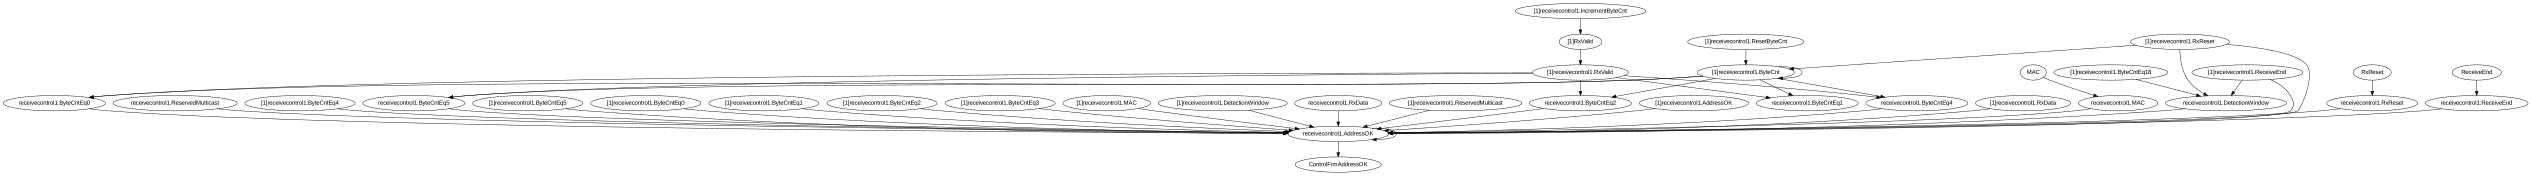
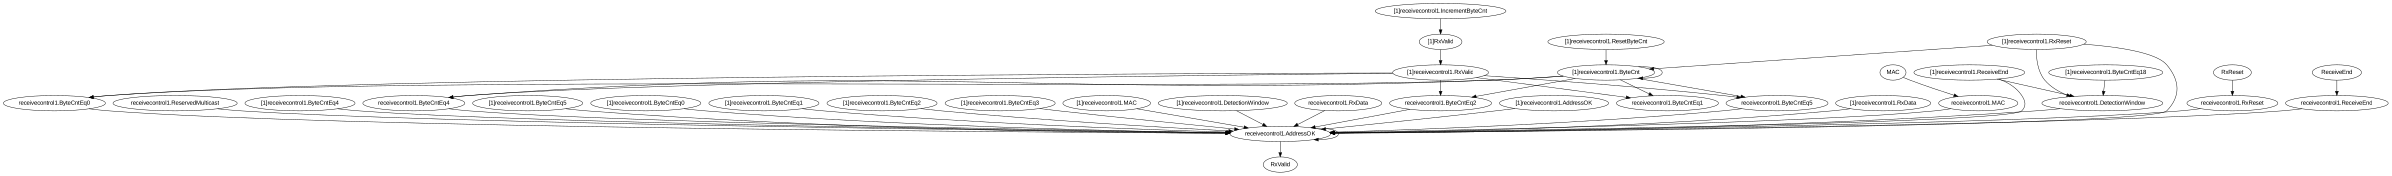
(1456, 103) -> none
(1338, 165) -> (1280, 165)
